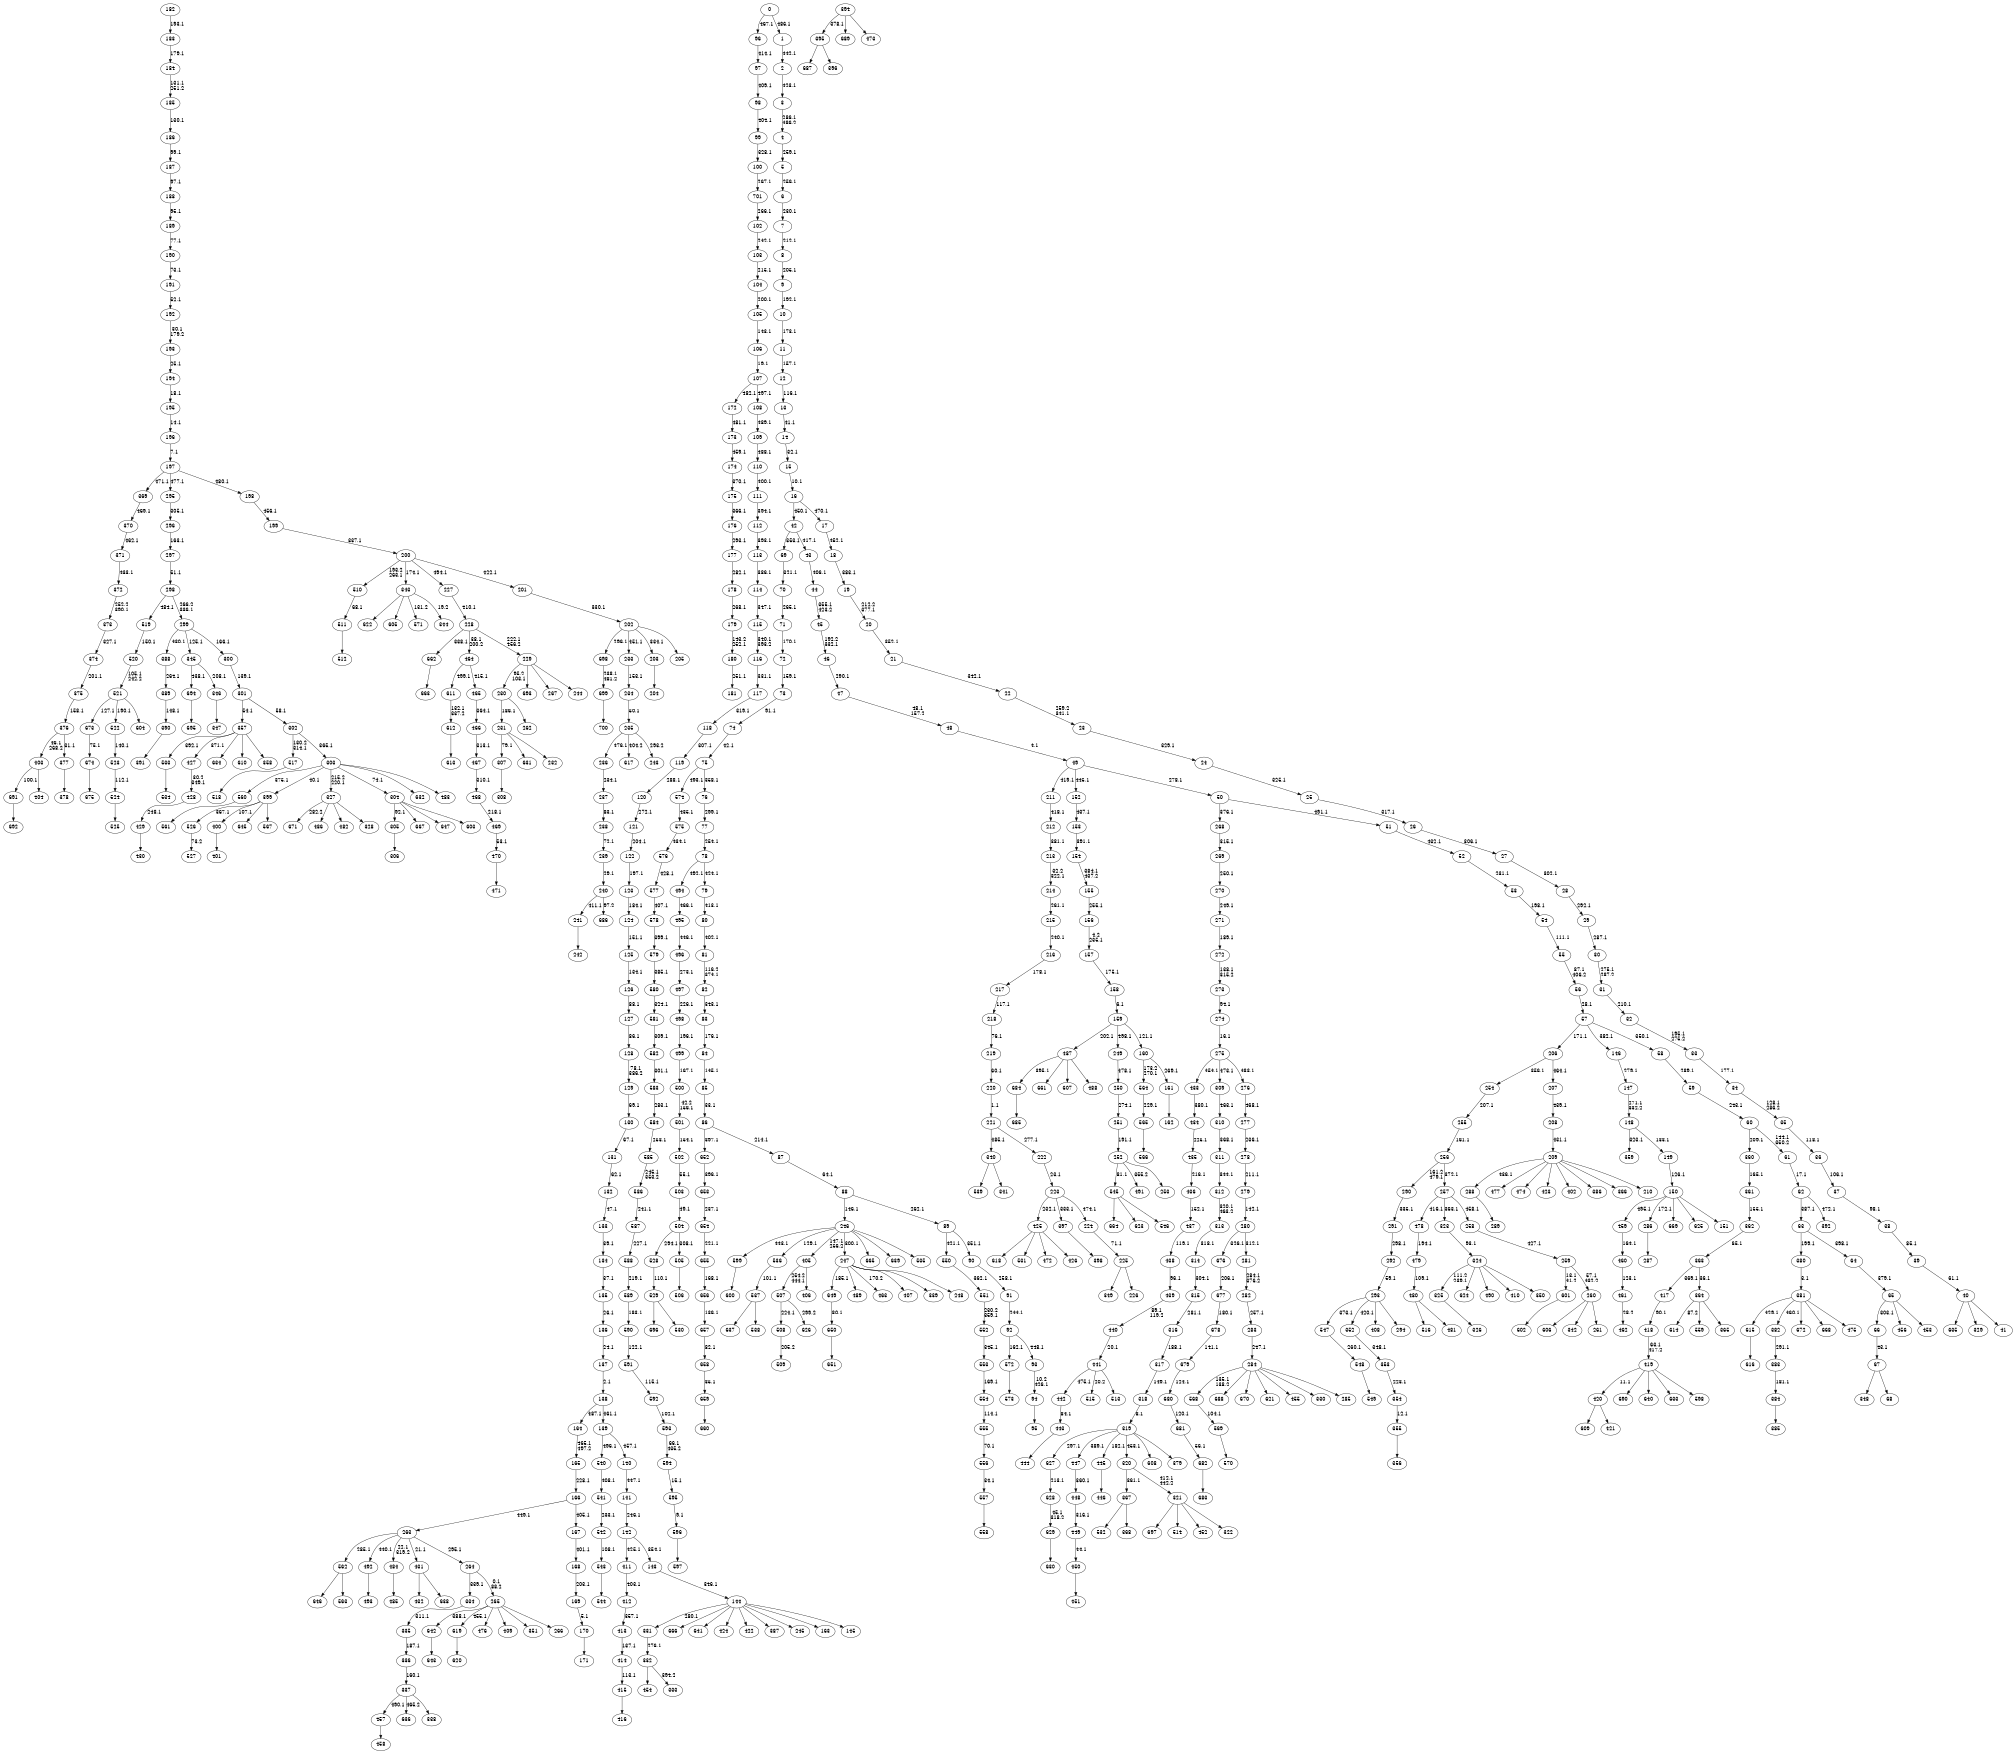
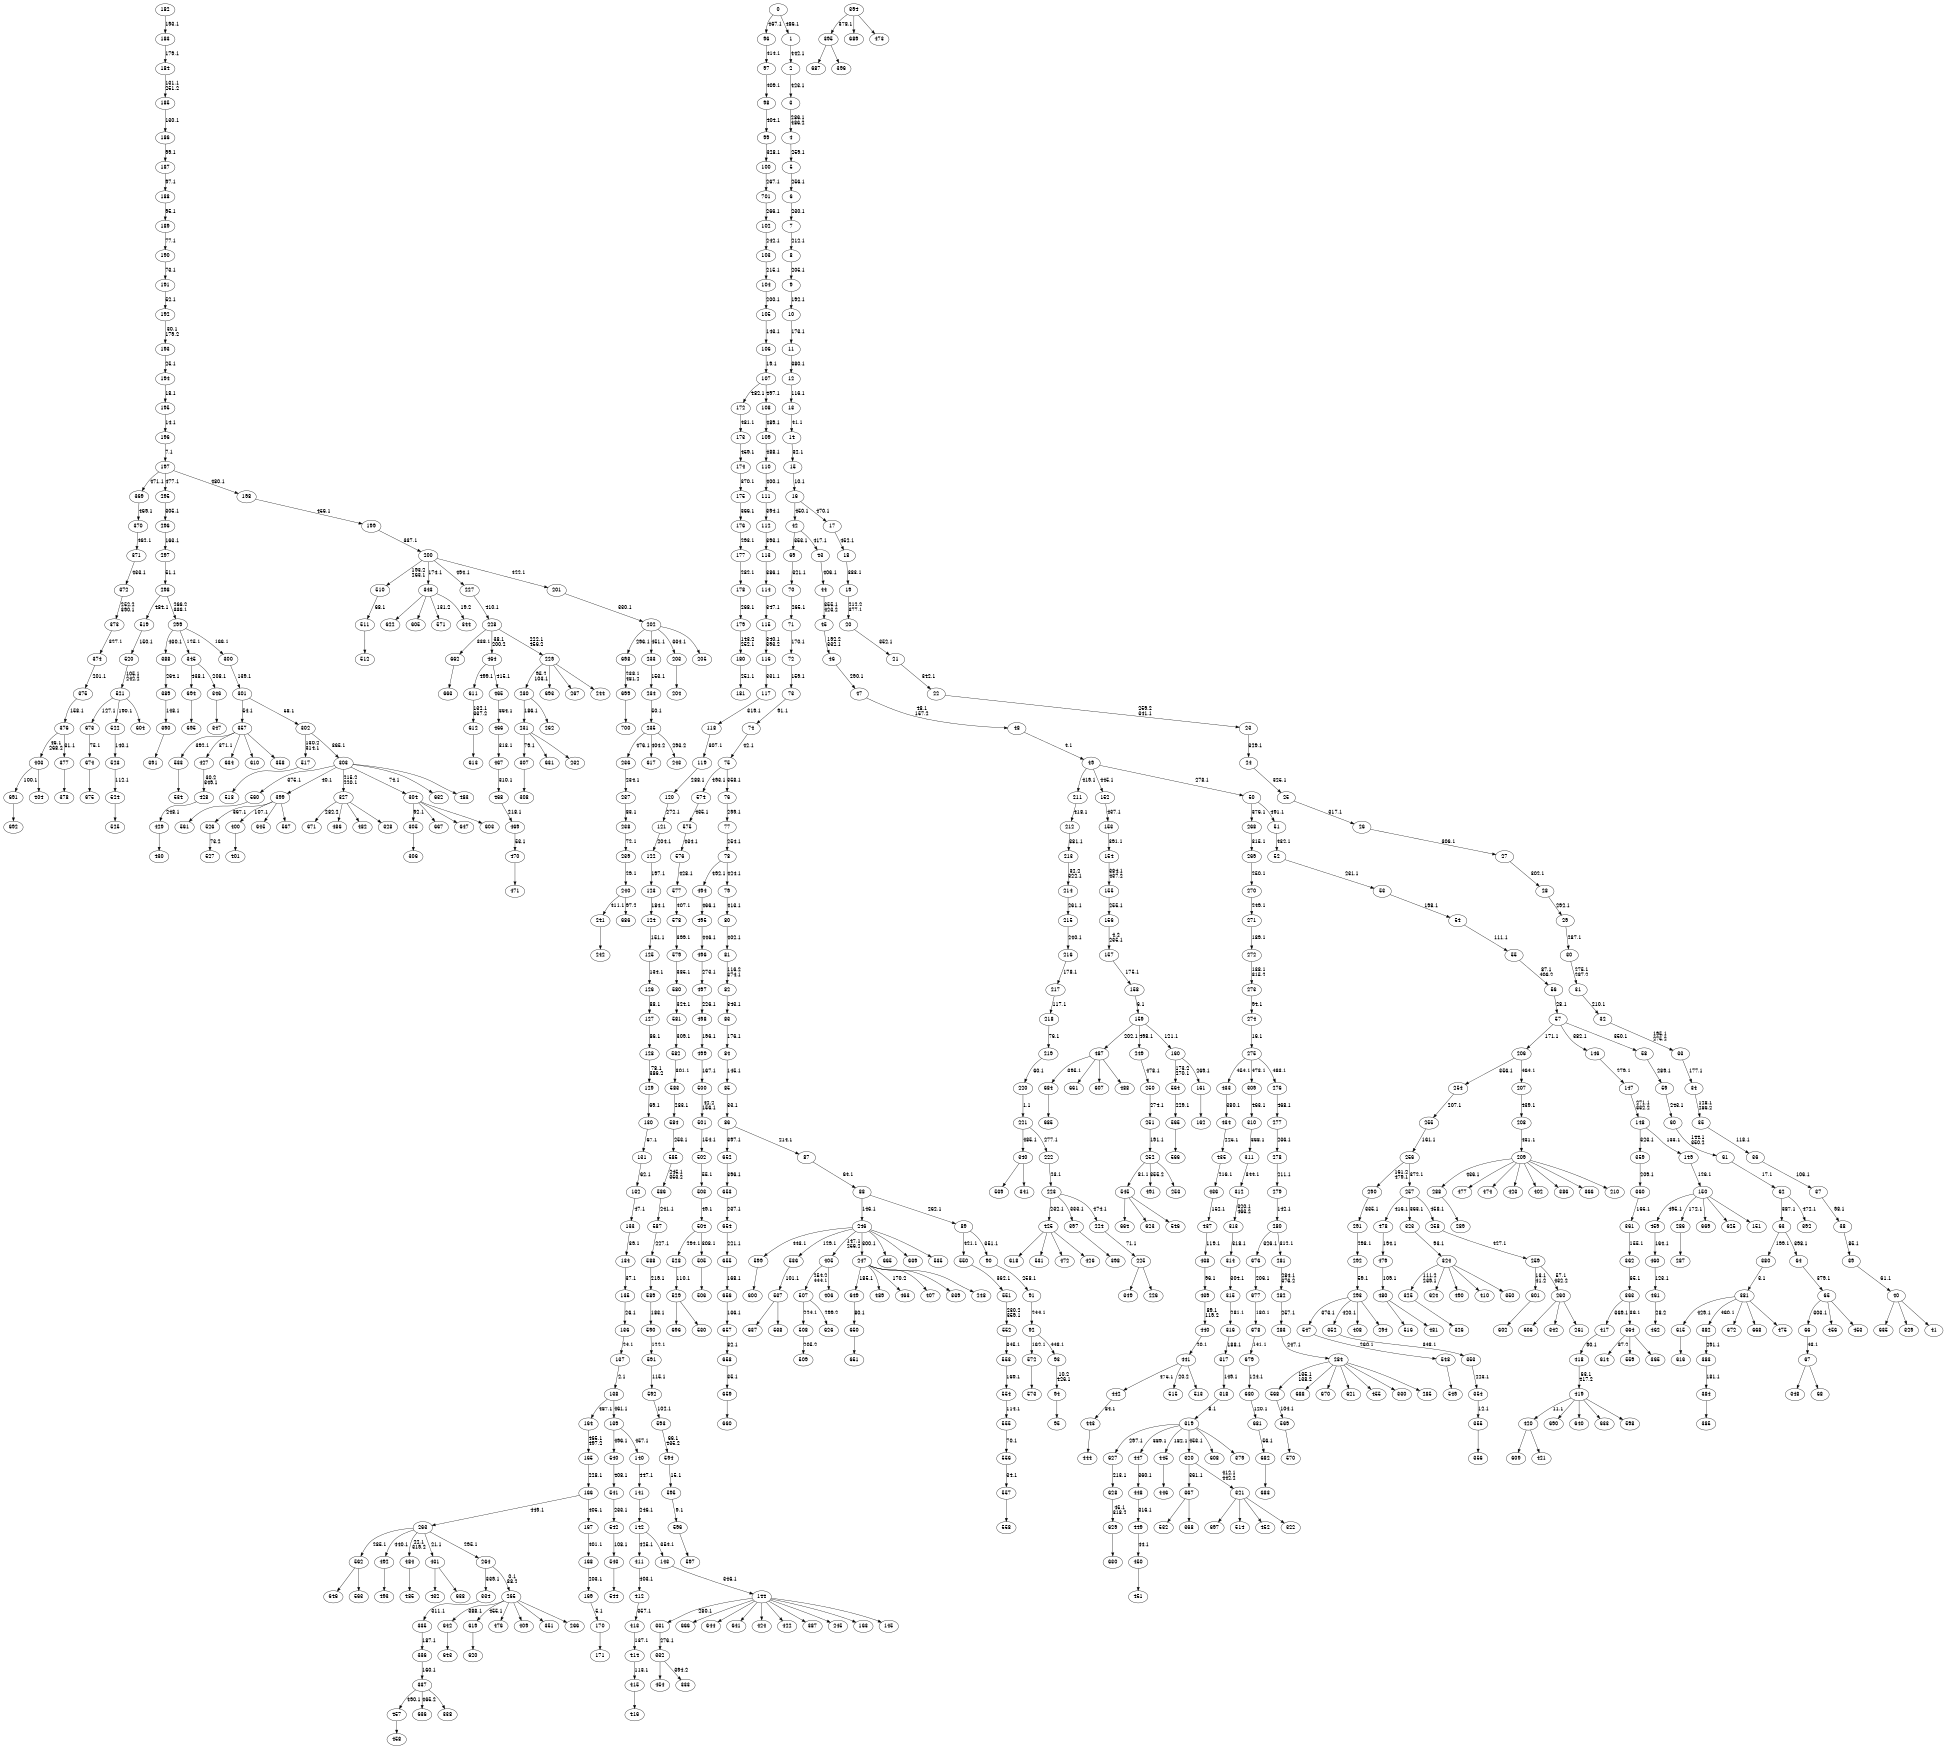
(790, 364) -> (798, 364)
(1750, 1139) -> (1640, 1173)
none -> (711, 1626)
